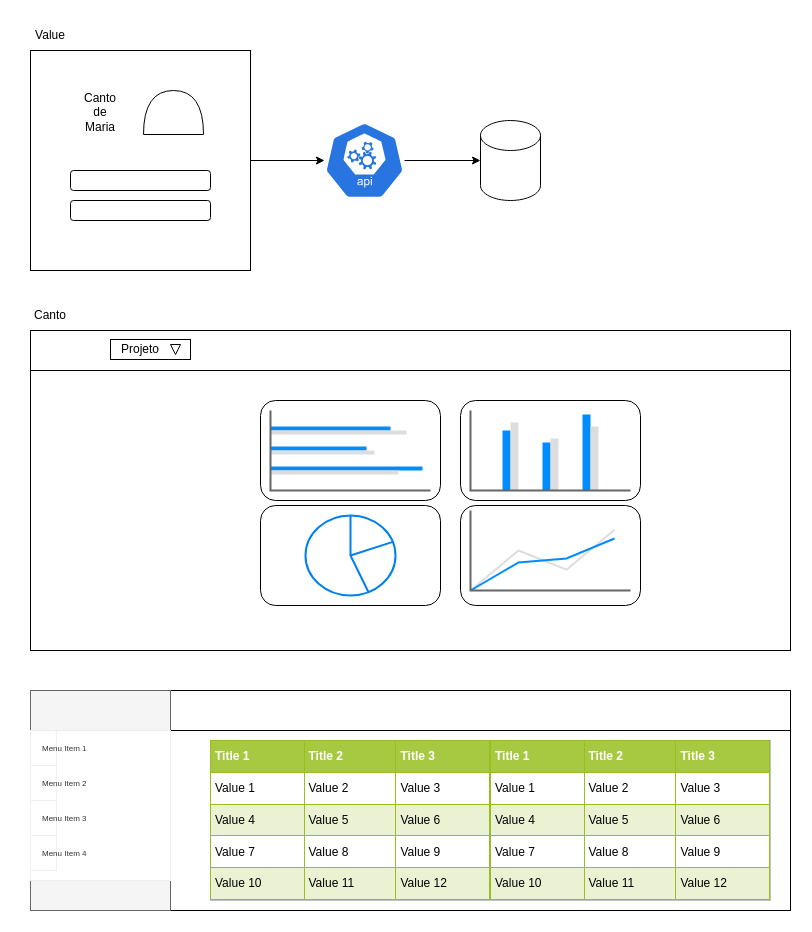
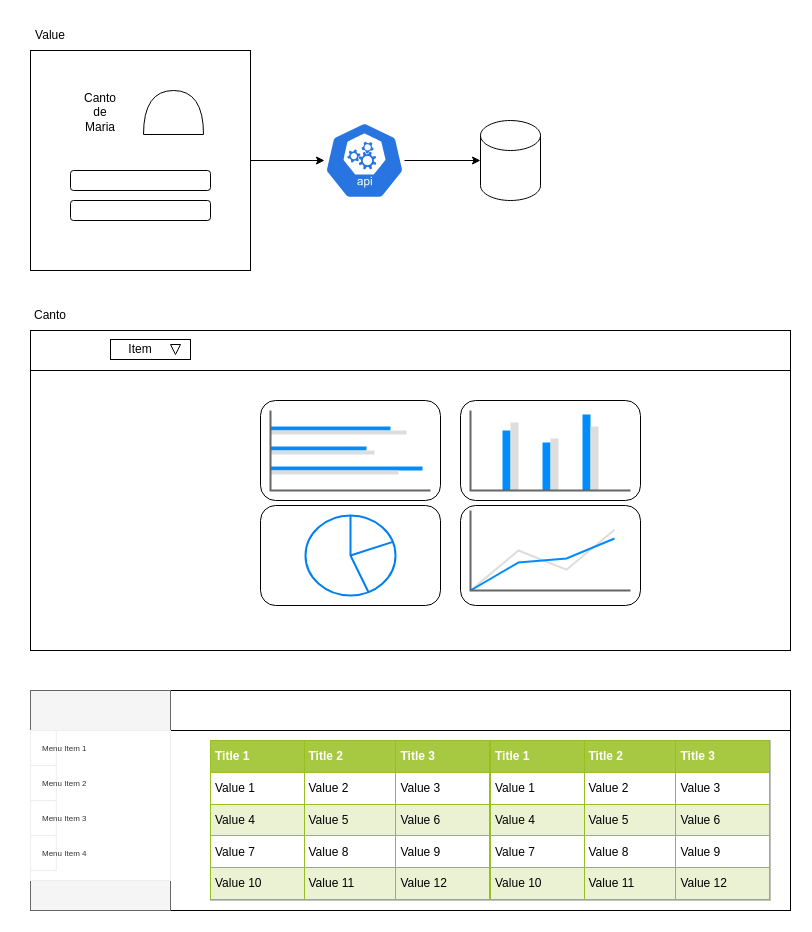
(141, 350) -> (141, 350)
